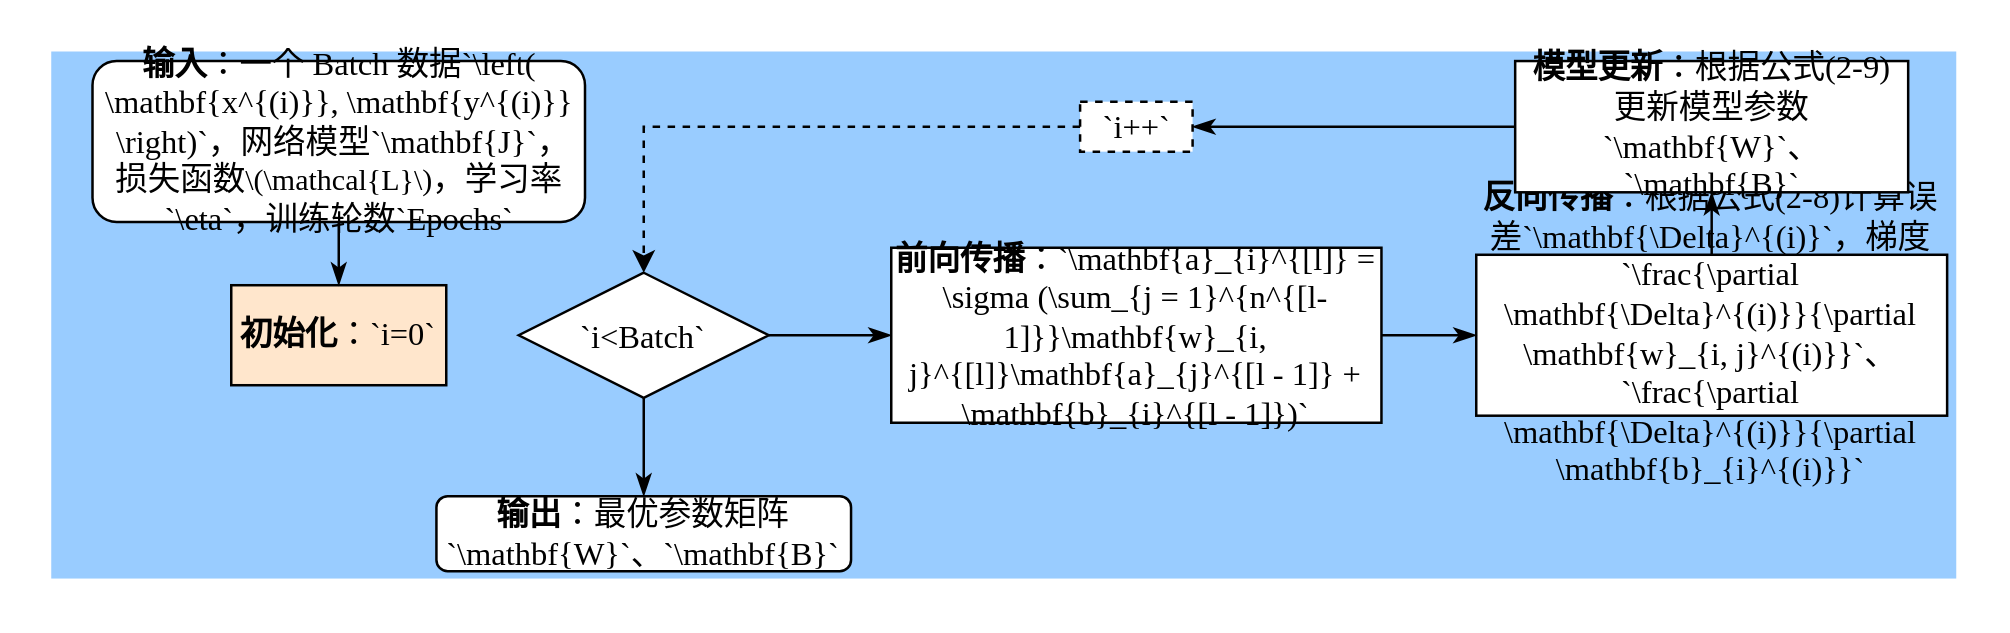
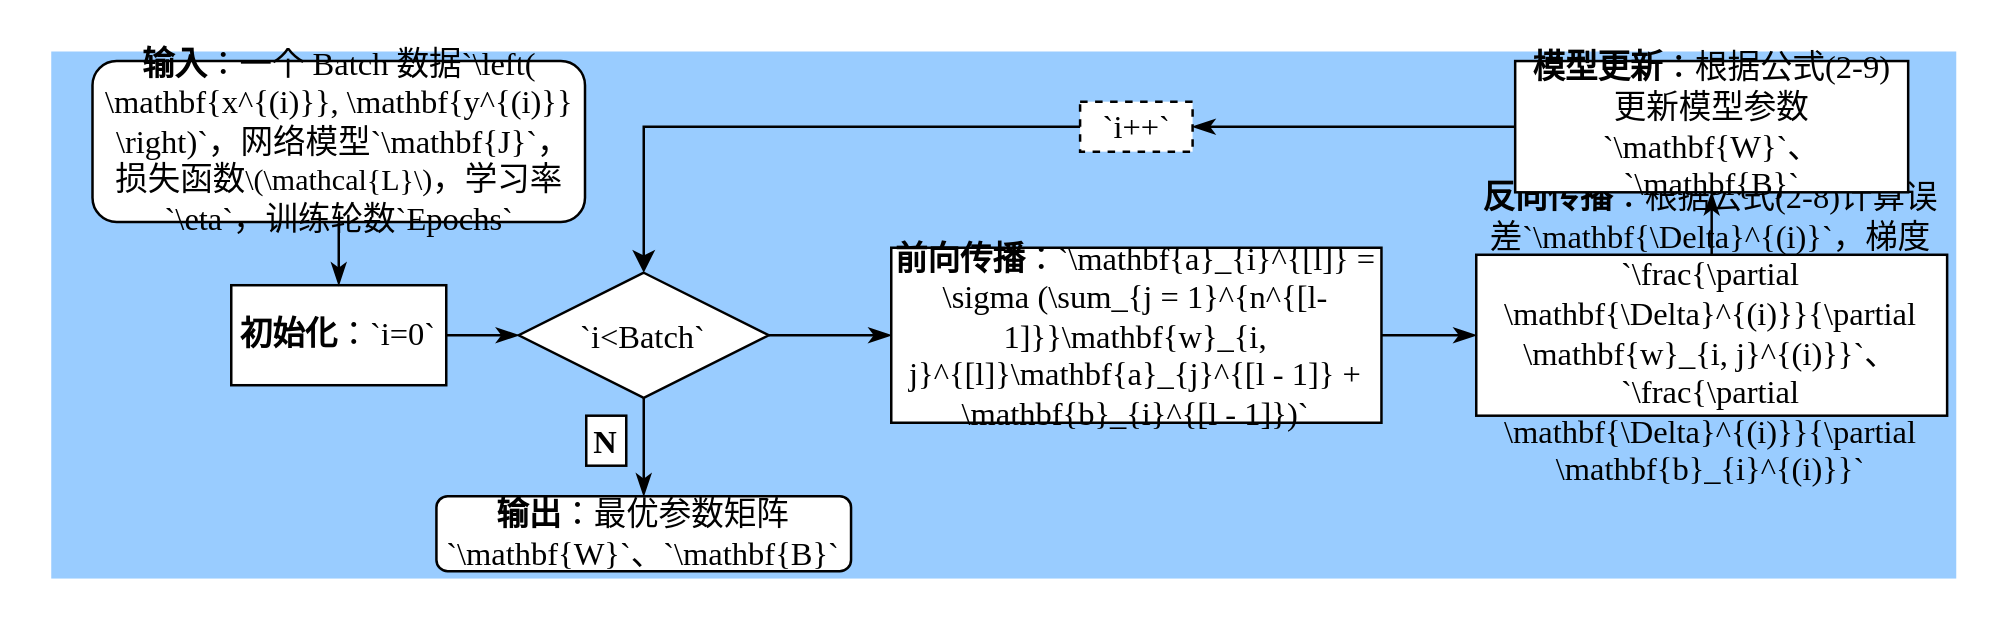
(795, 126) -> (795, 126)
(339, 335) -> (339, 335)
none -> (475, 335)
none -> (606, 440)
